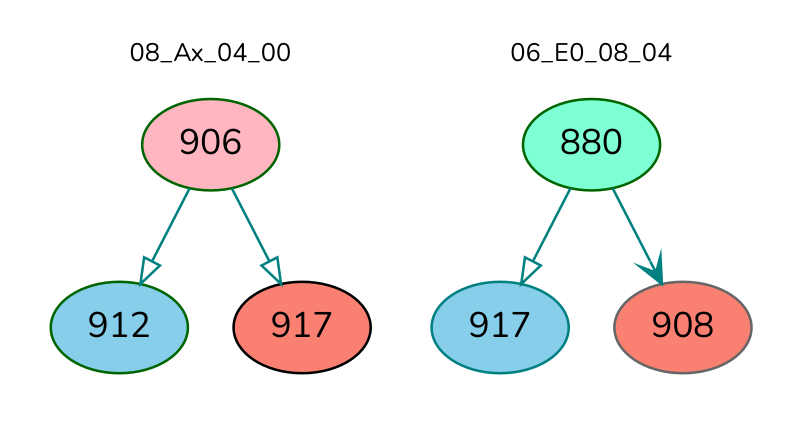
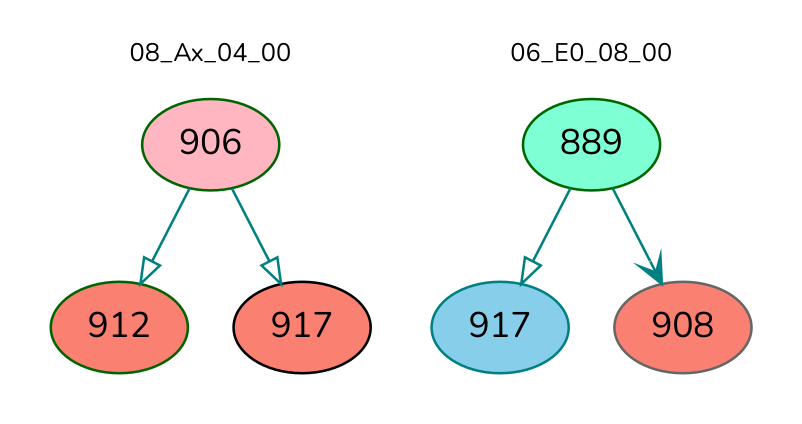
(592, 55) -> (592, 55)
(592, 145) -> (592, 145)
(119, 328) -> (119, 328)
